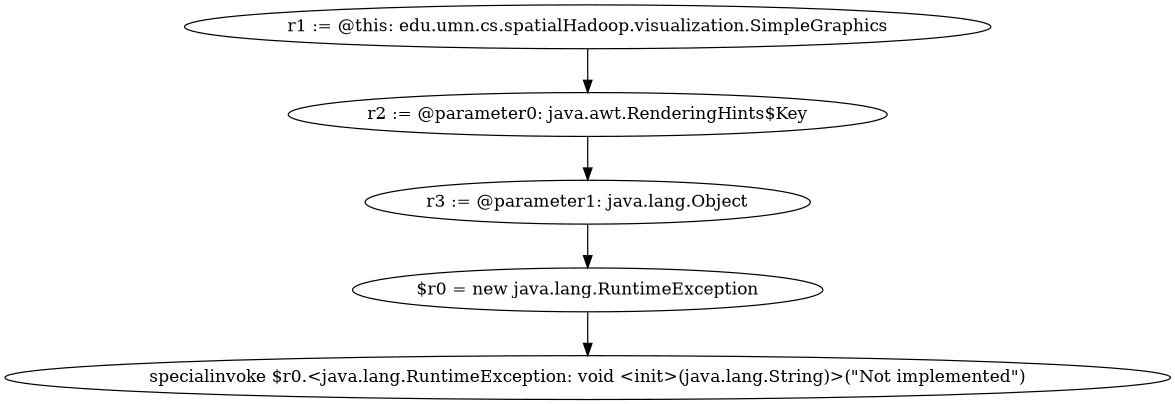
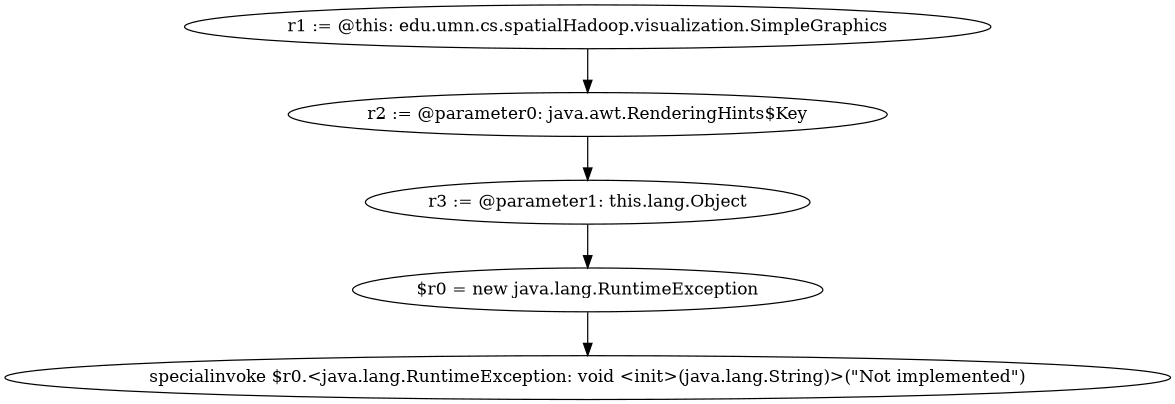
(588, 202) -> (588, 202)
